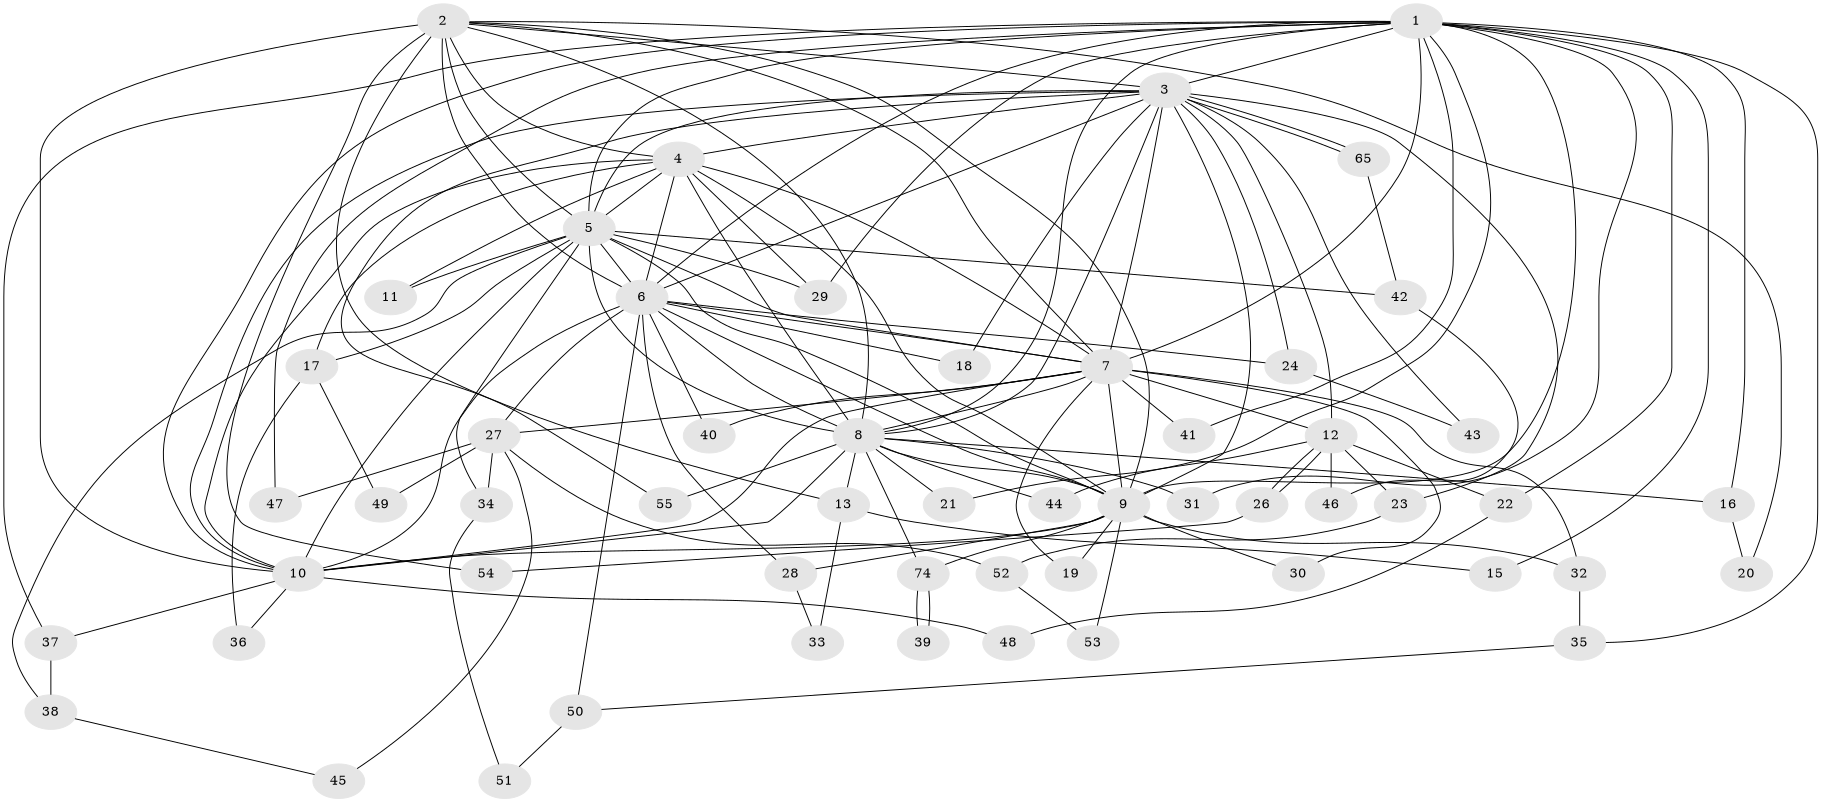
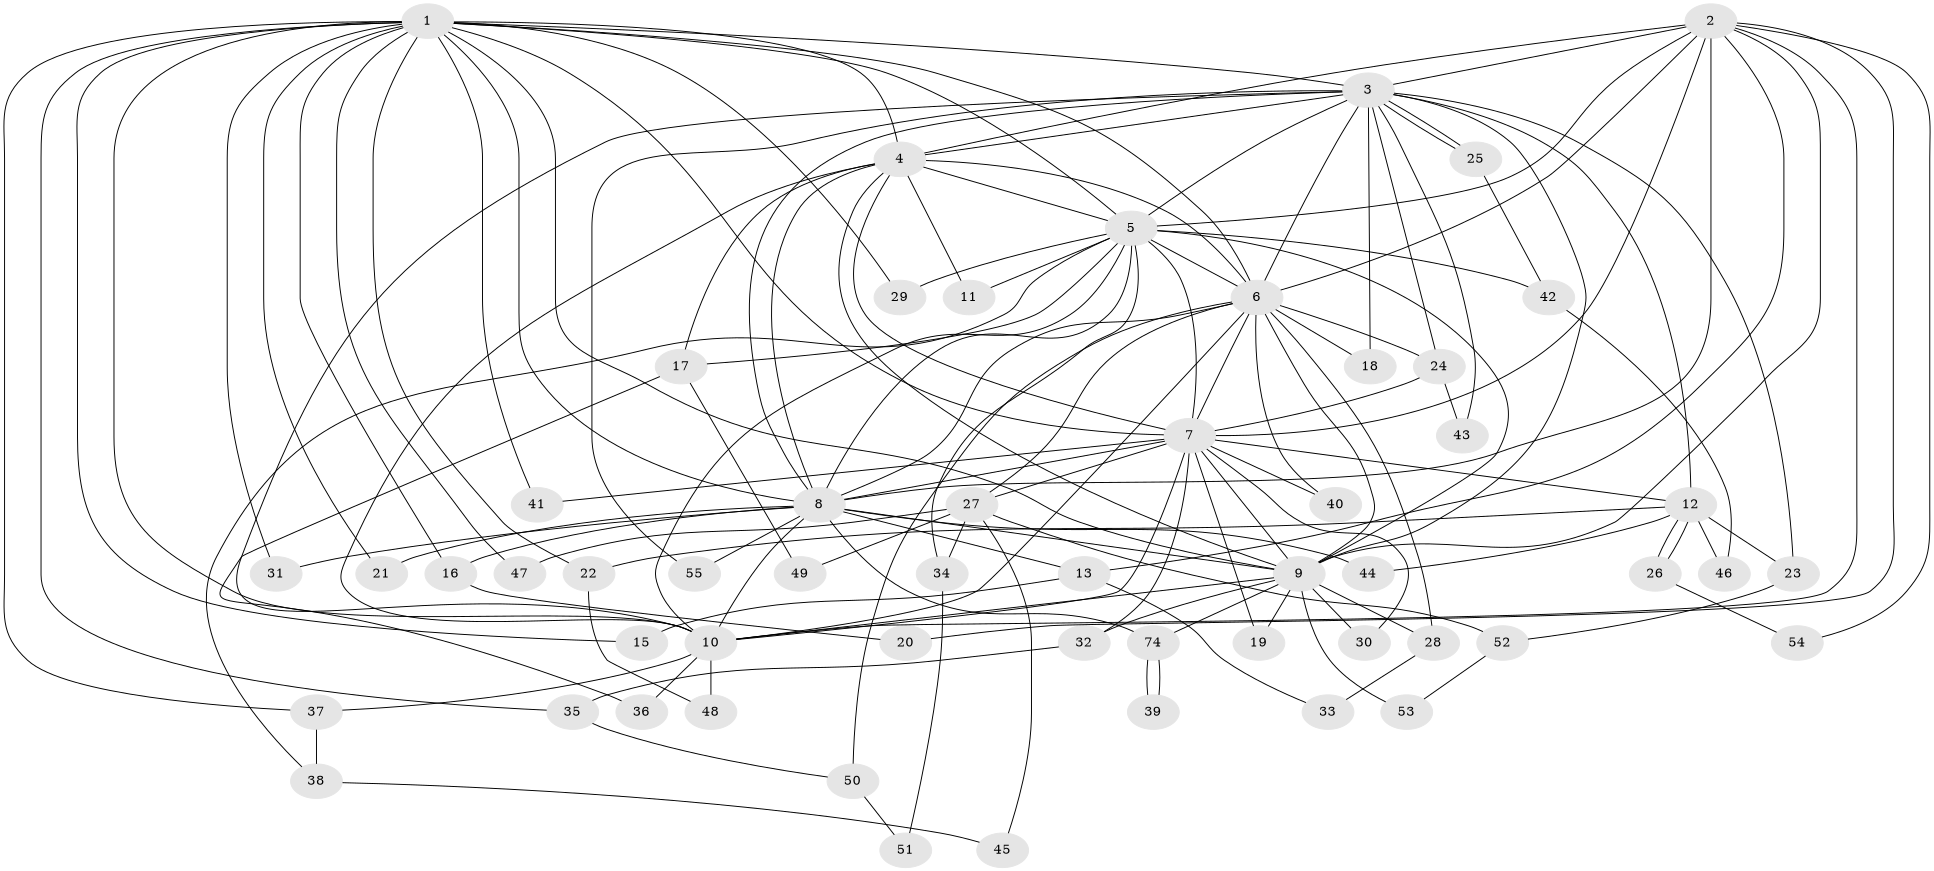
(1364, 159) -> (1476, 159)
(749, 228) -> (700, 33)
(1139, 229) -> (1313, 410)
